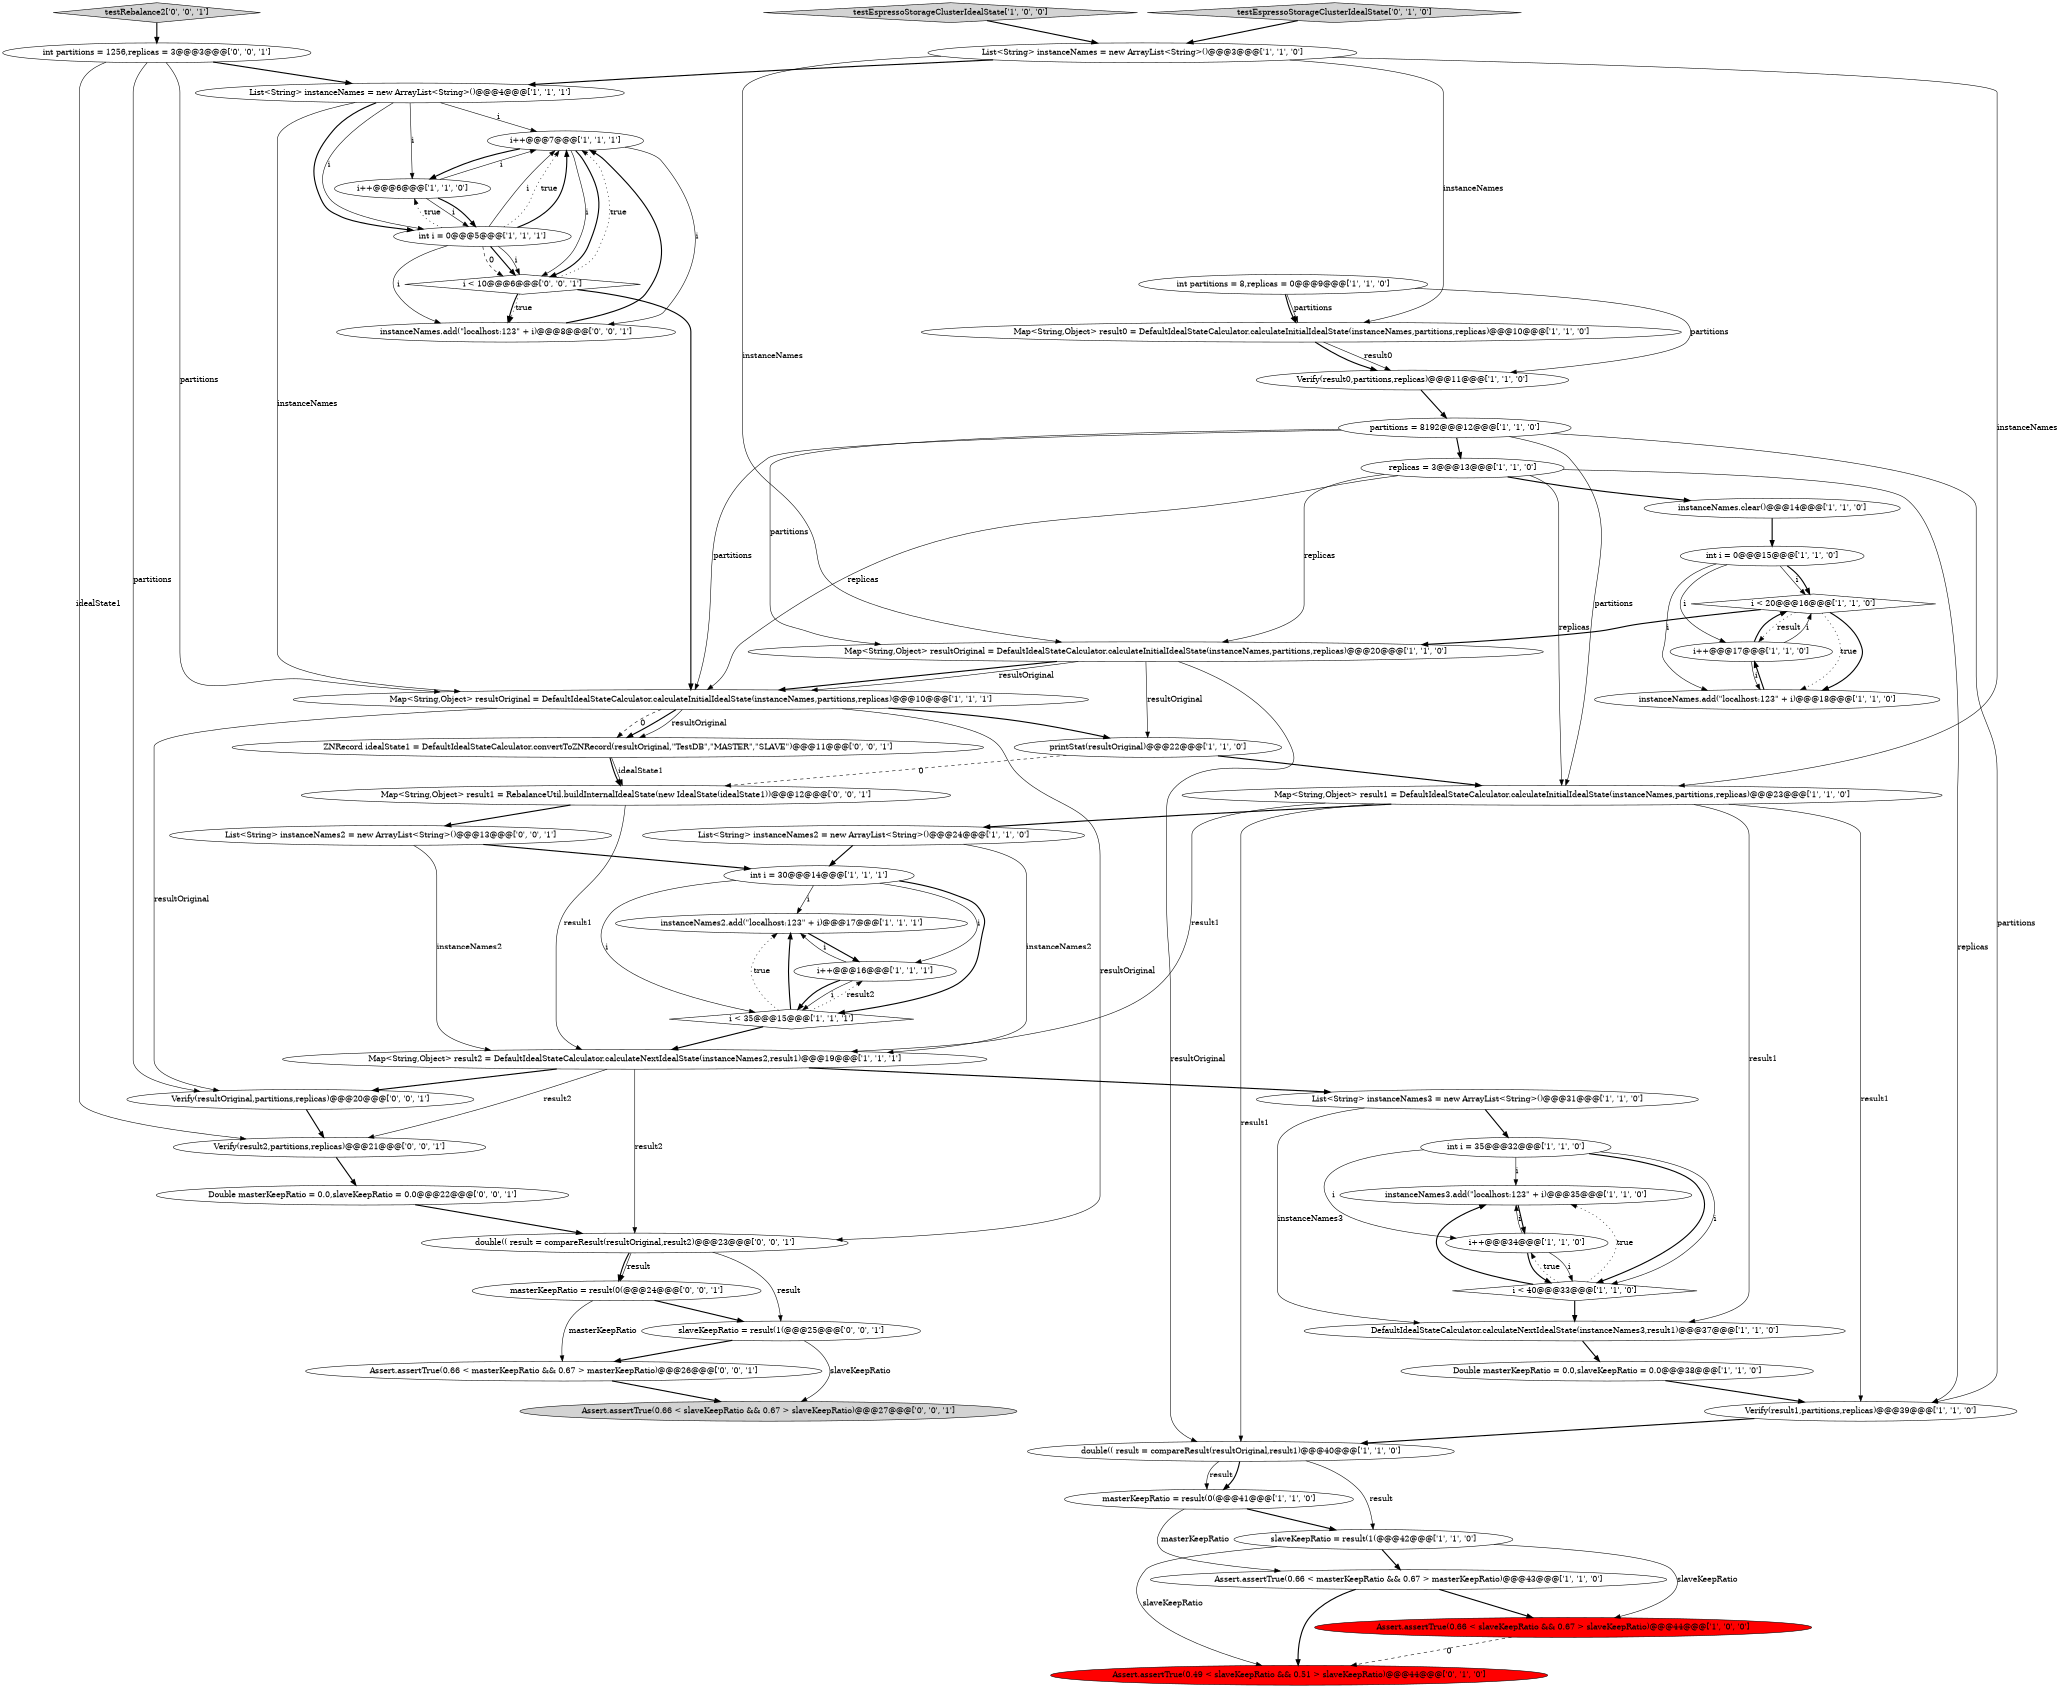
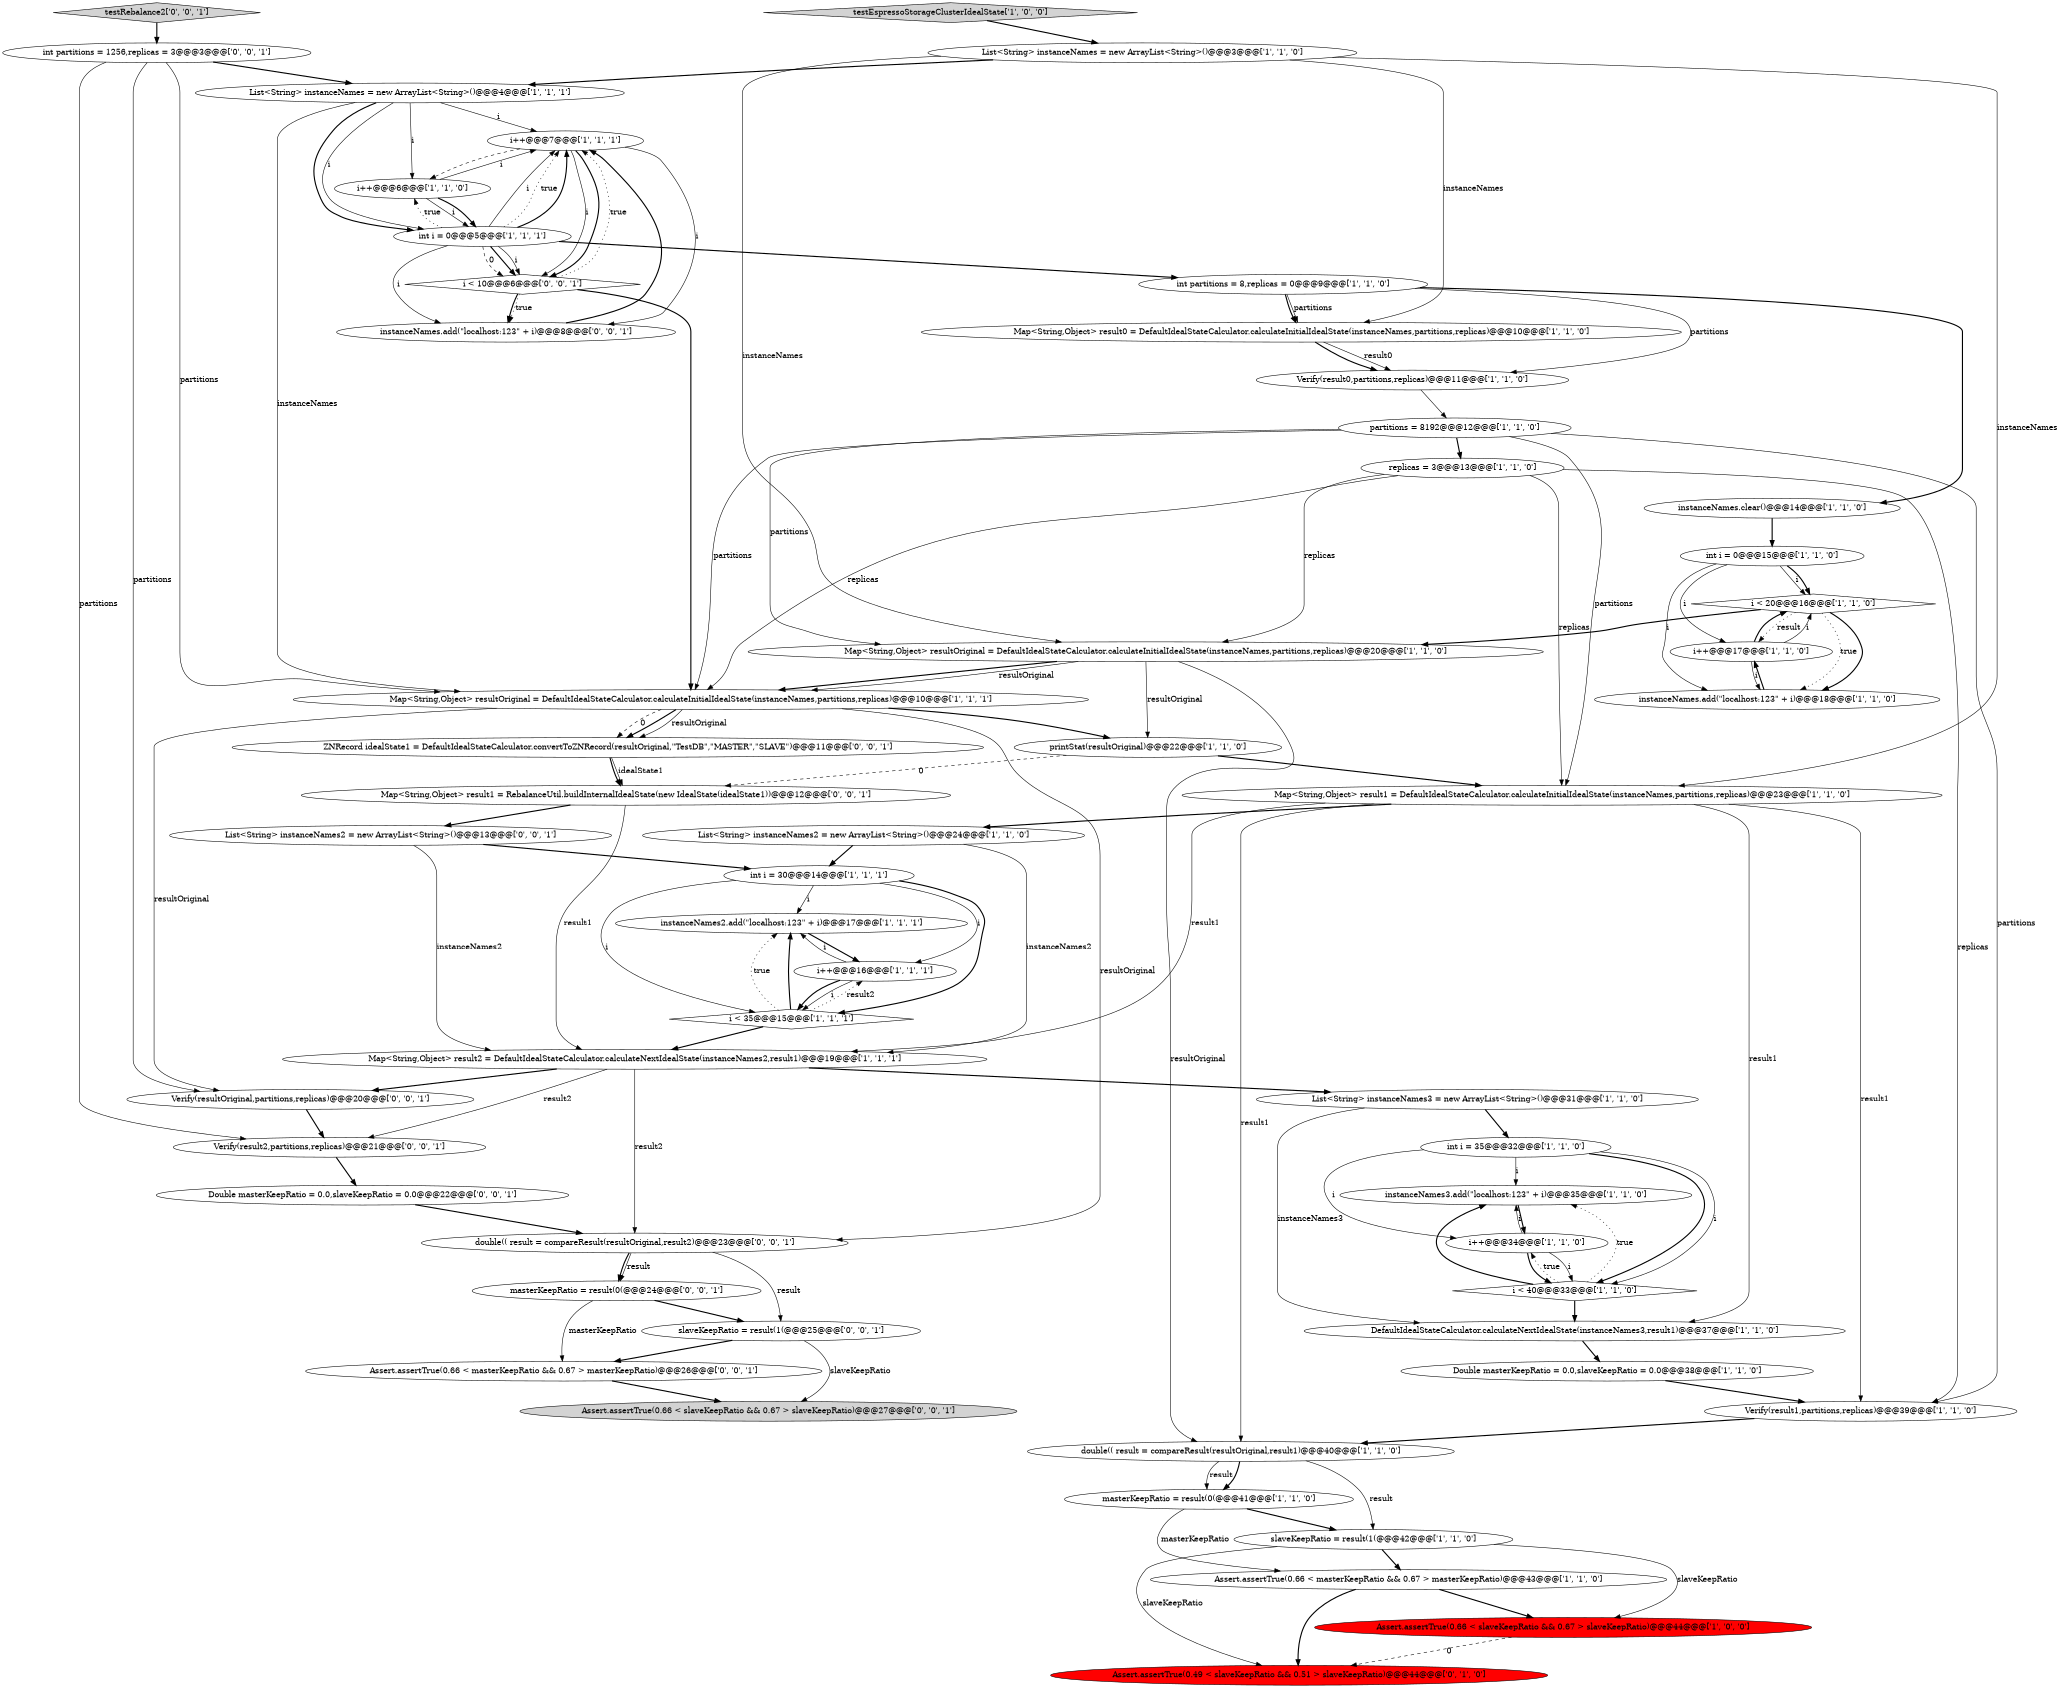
(1334, 13) -> none
(476, 160) -> (476, 160)
none -> (865, 259)
(1432, 402) -> (1432, 402)
(1596, 490) -> (1806, 304)
(99, 604) -> (99, 604)
